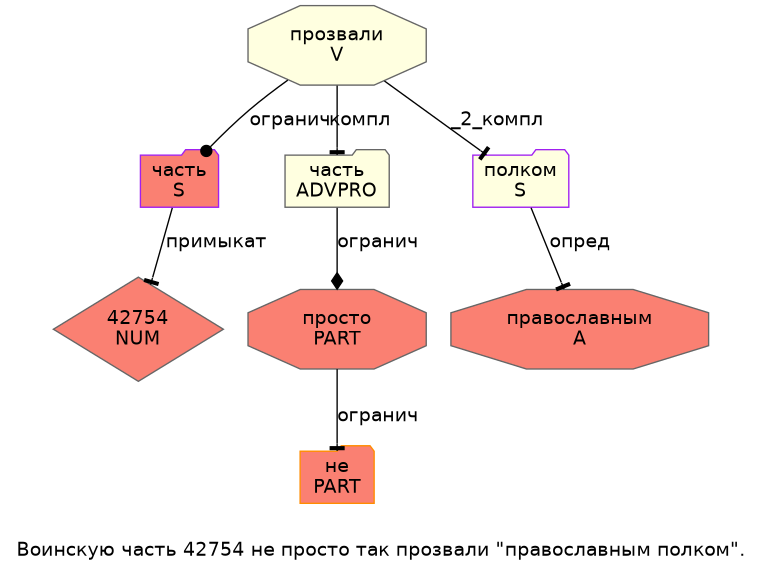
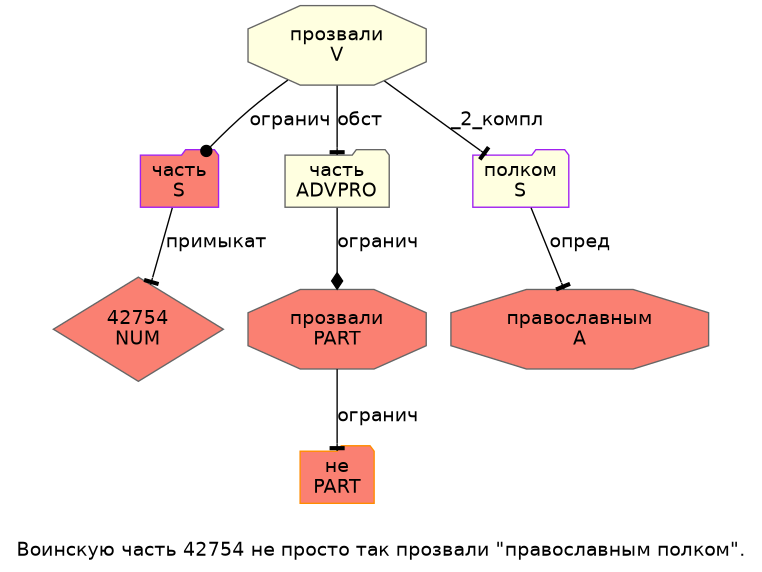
(360, 120) -> (360, 120)
(337, 329) -> (337, 329)
